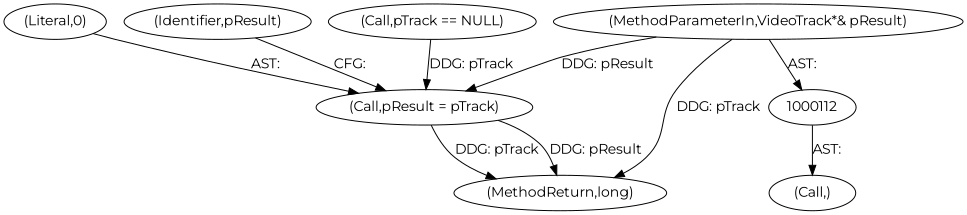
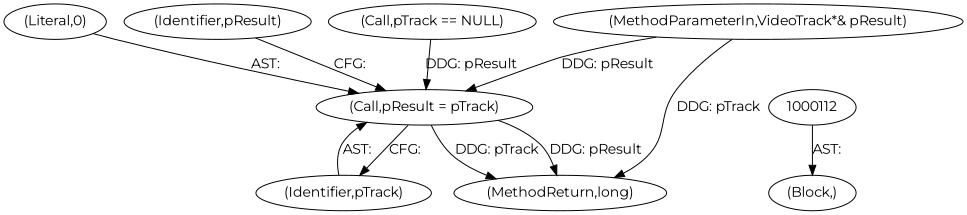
(783, 61) -> none
(471, 64) -> (471, 64)
none -> (344, 193)
(812, 193) -> (812, 193)
